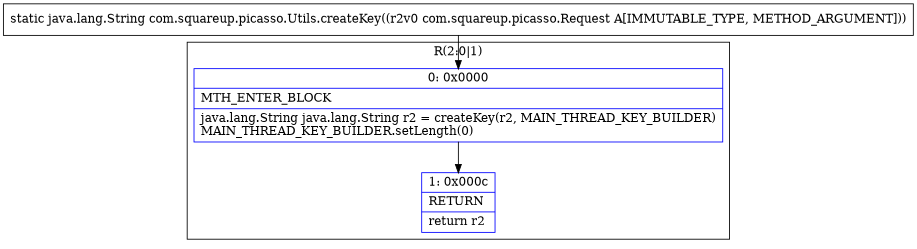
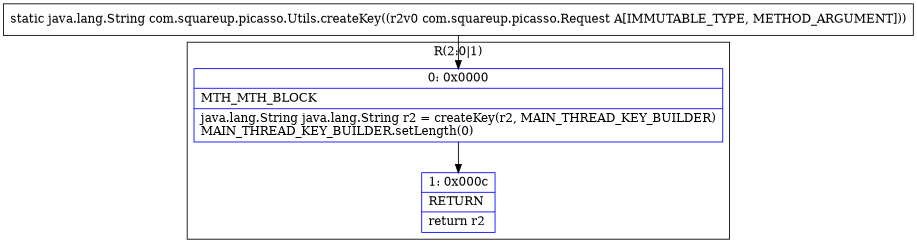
(266, 98) -> (259, 98)
